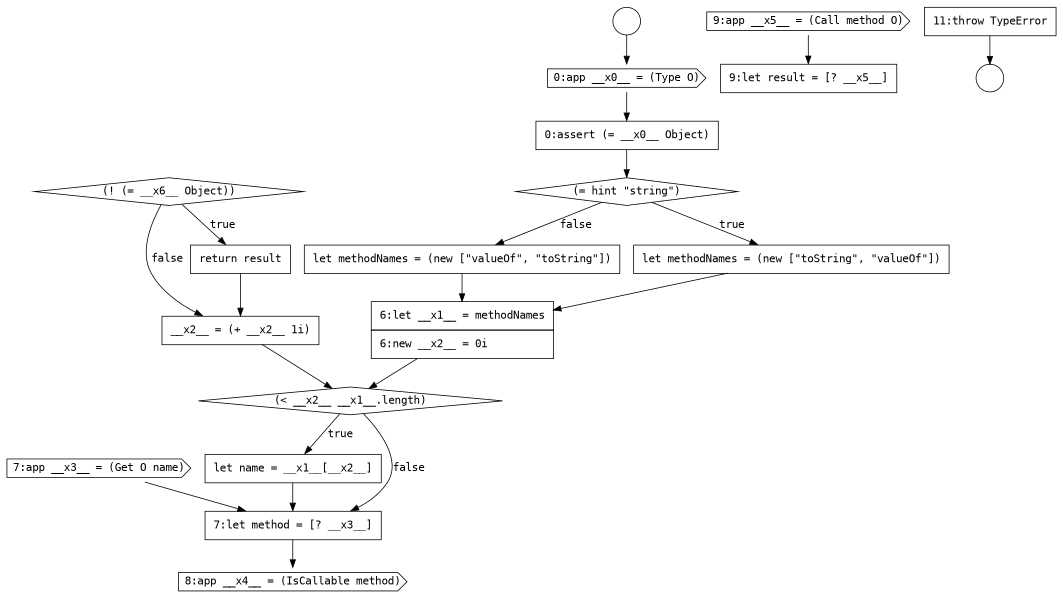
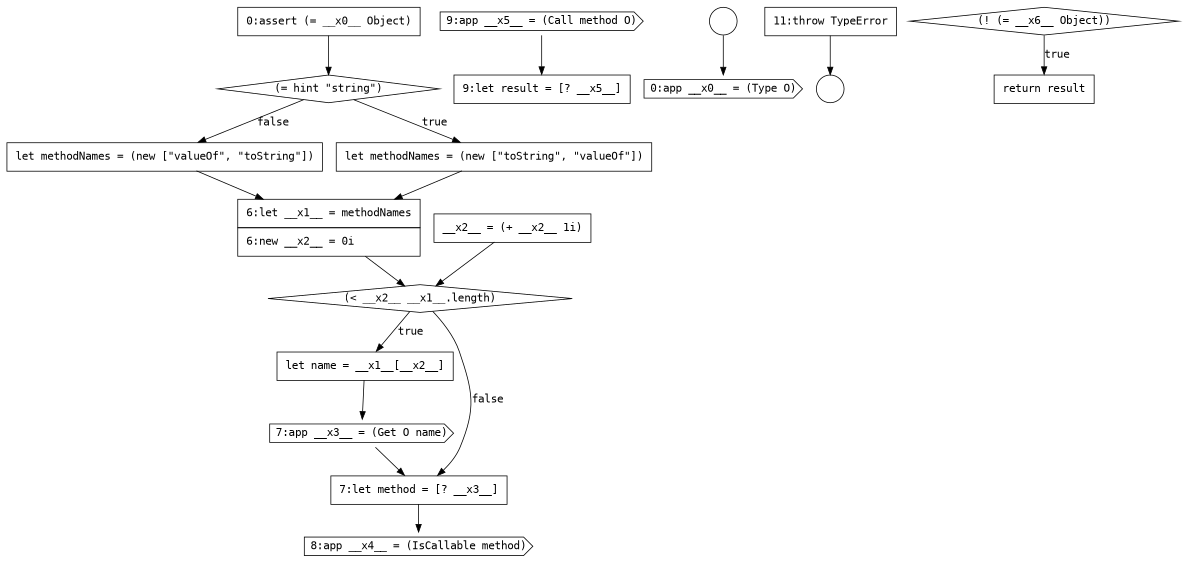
(627, 102) -> none
(149, 268) -> none
(240, 291) -> none
(293, 493) -> (363, 396)
